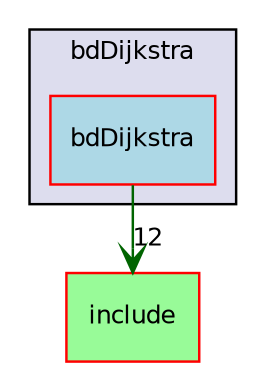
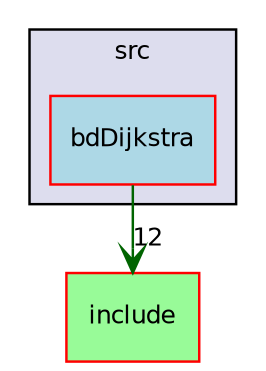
(133, 53) -> (133, 53)
